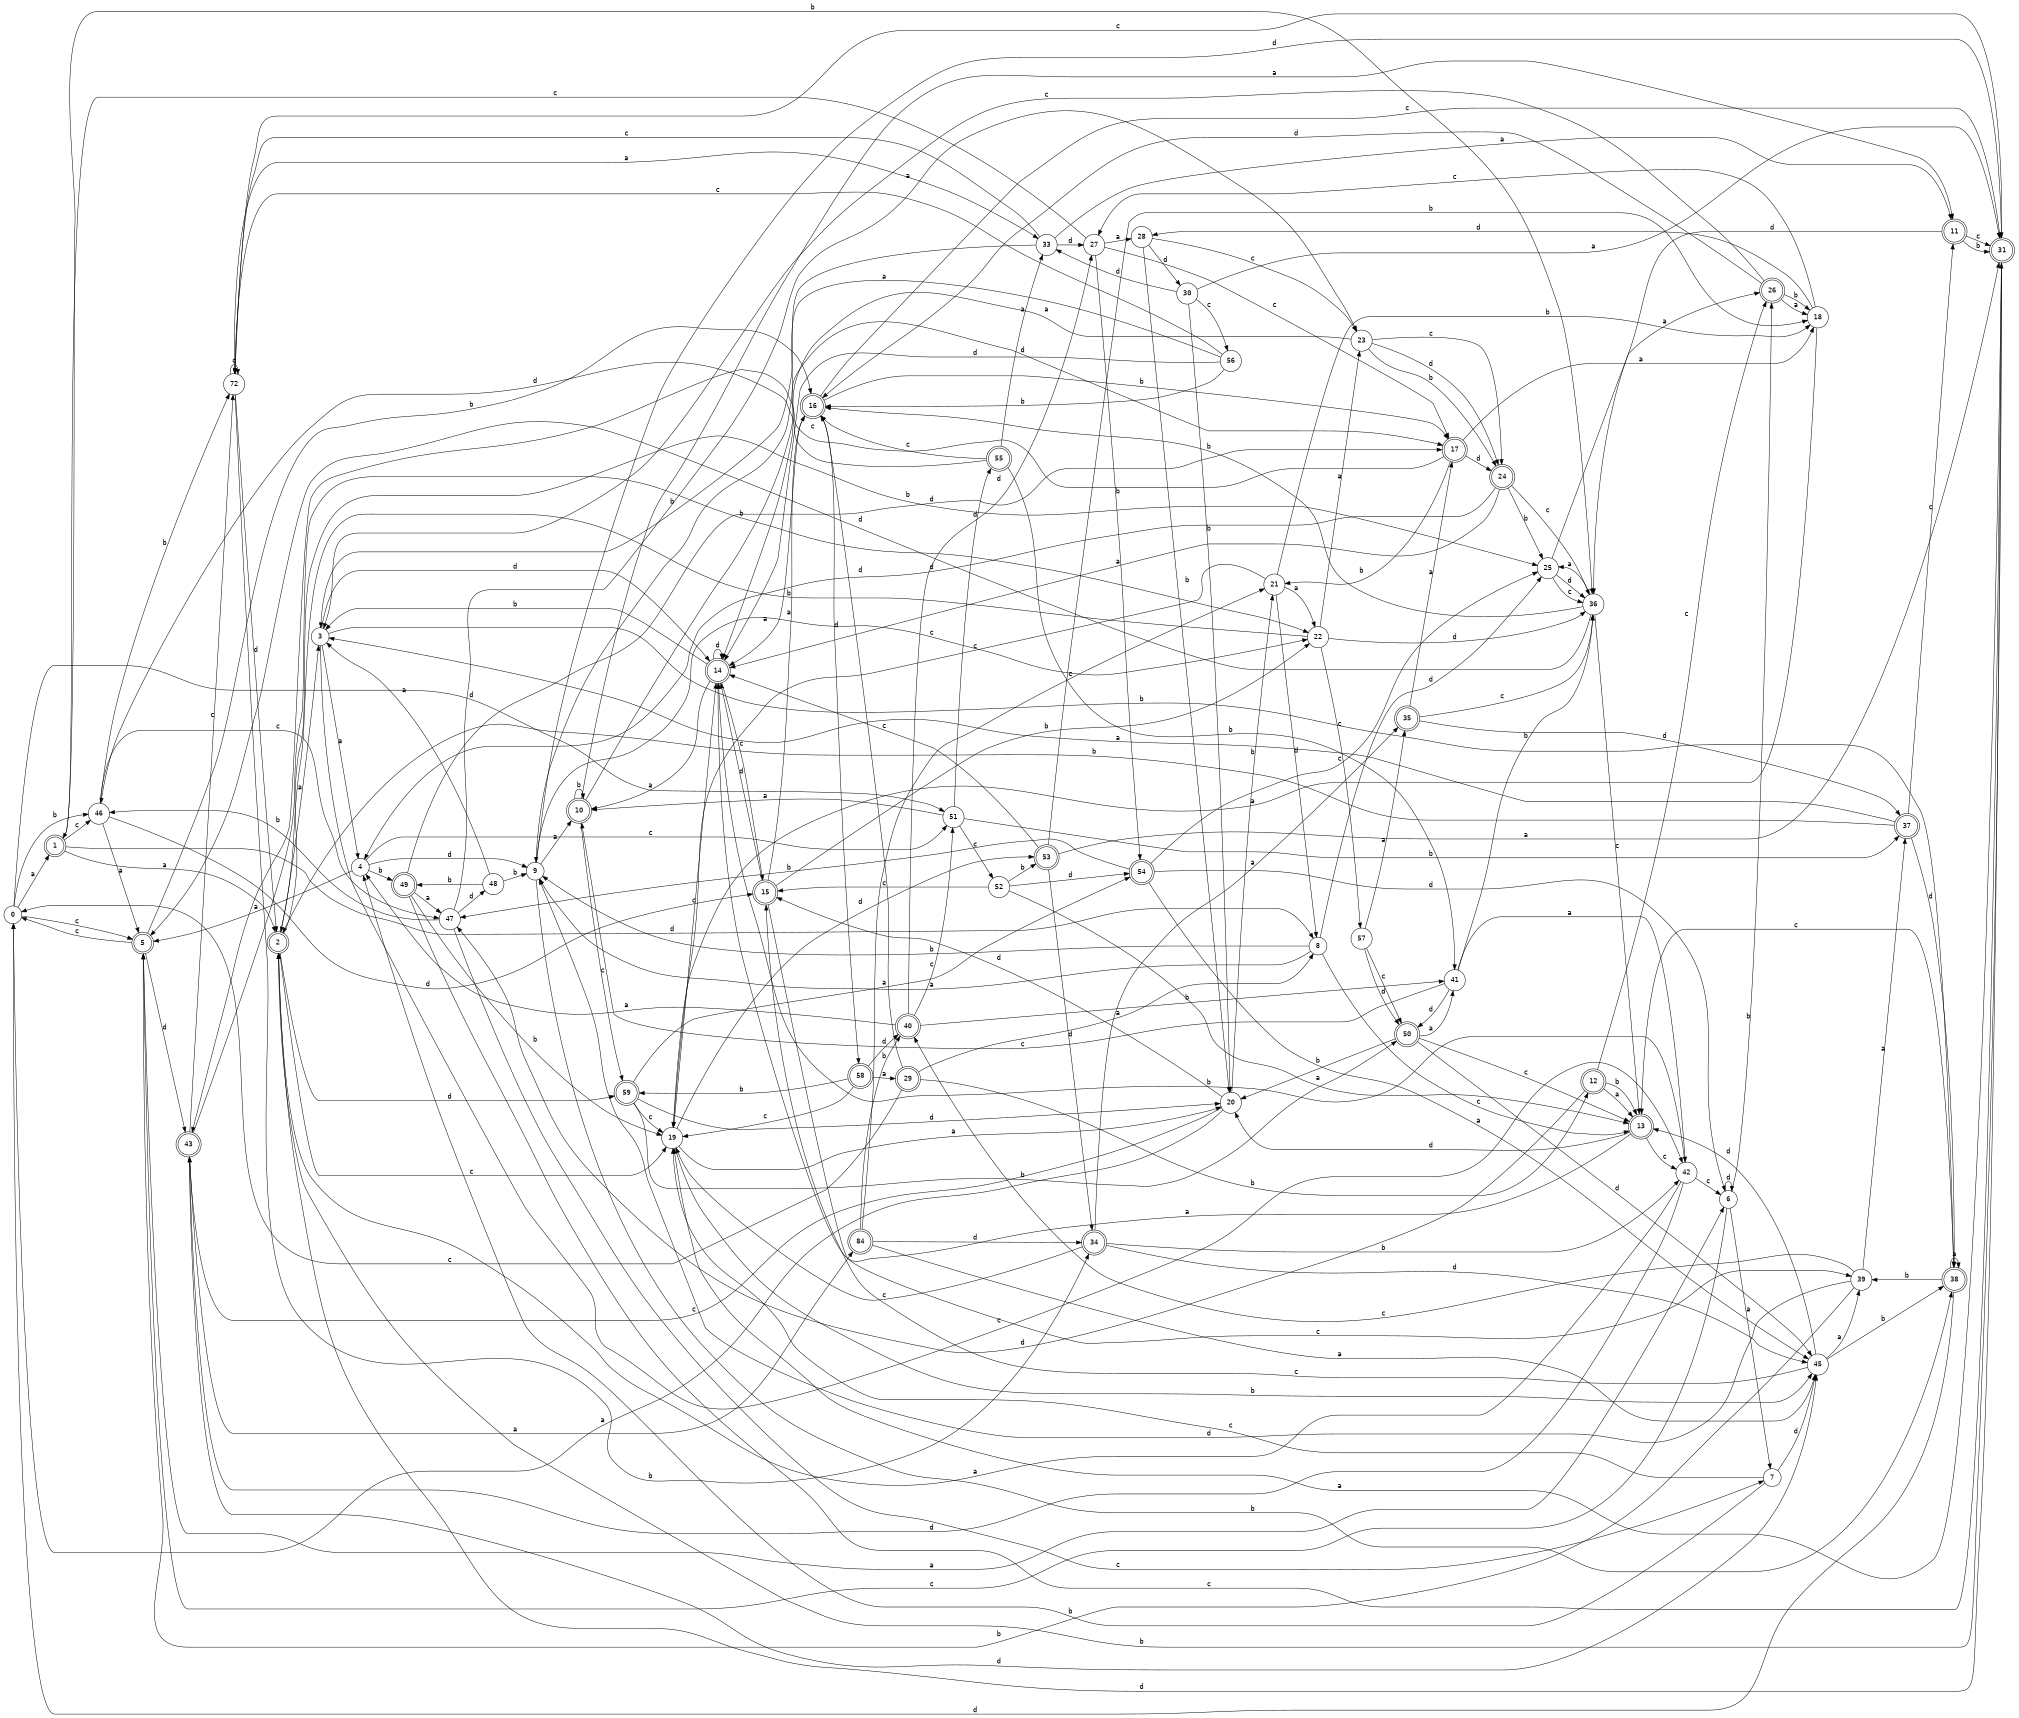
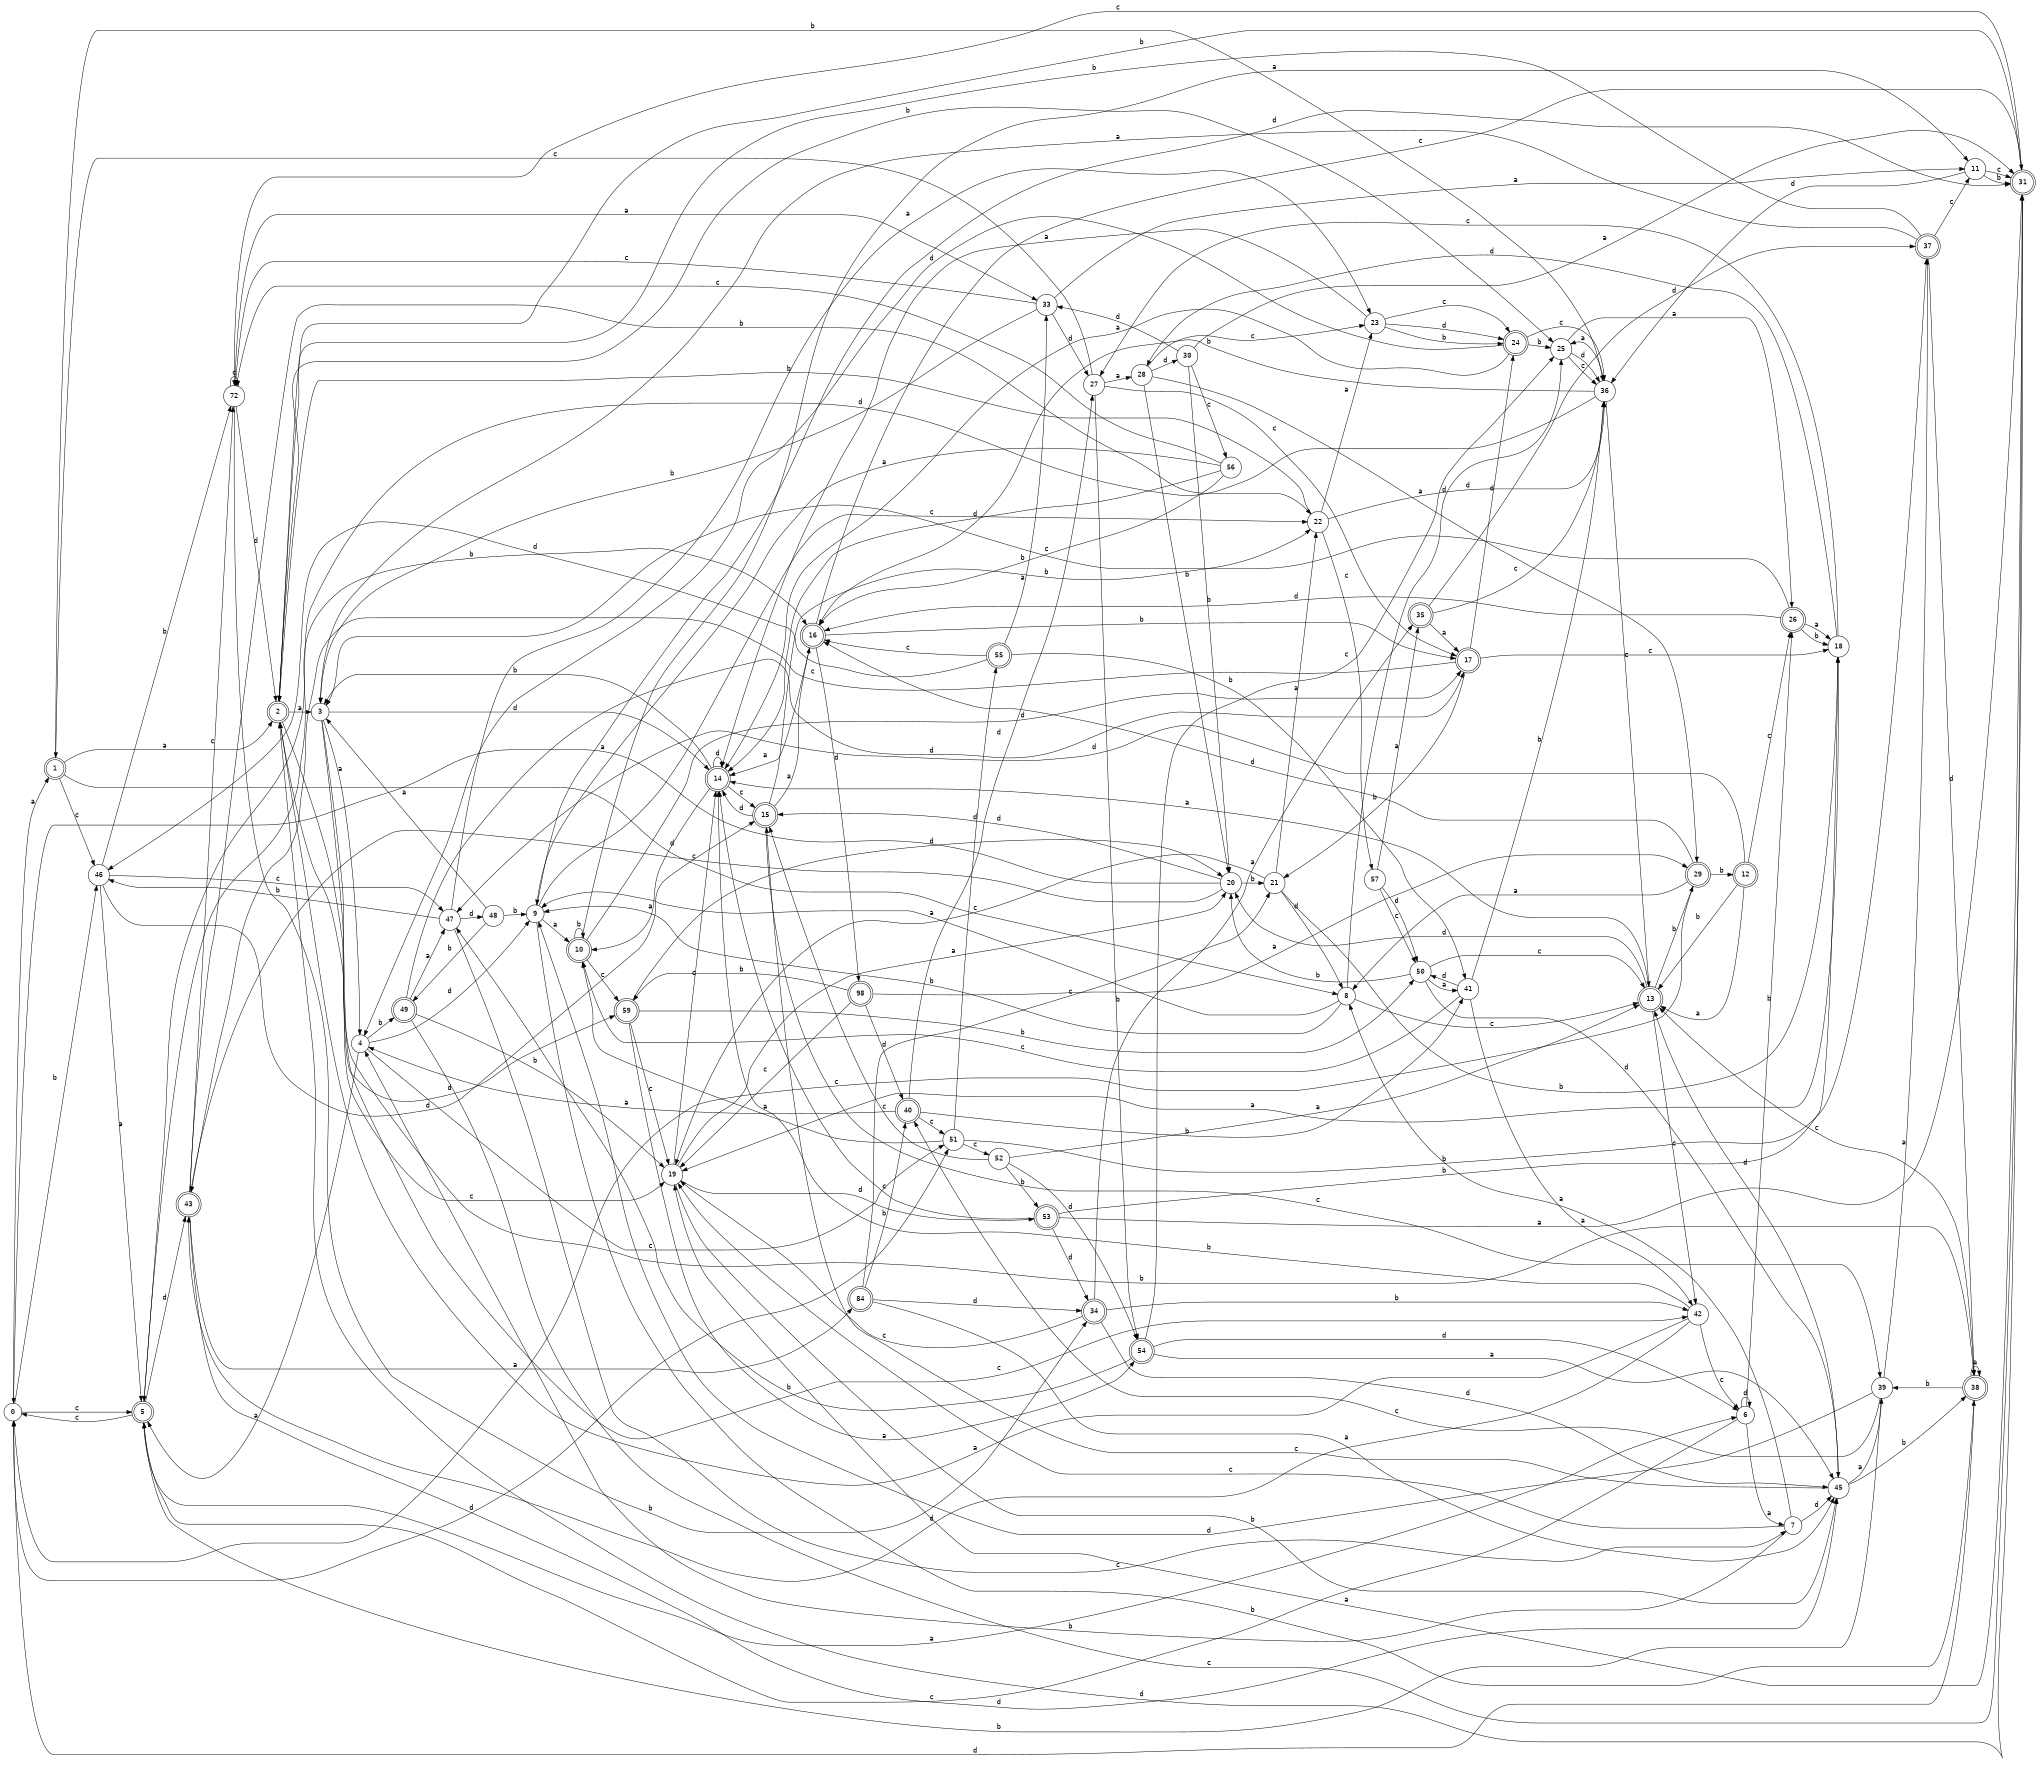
(1954, 232) -> (1975, 169)
(1641, 360) -> (1650, 651)
none -> (1506, 553)
none -> (1673, 939)
(1407, 1034) -> (1421, 972)
(860, 1076) -> (860, 994)
none -> (1594, 1219)
